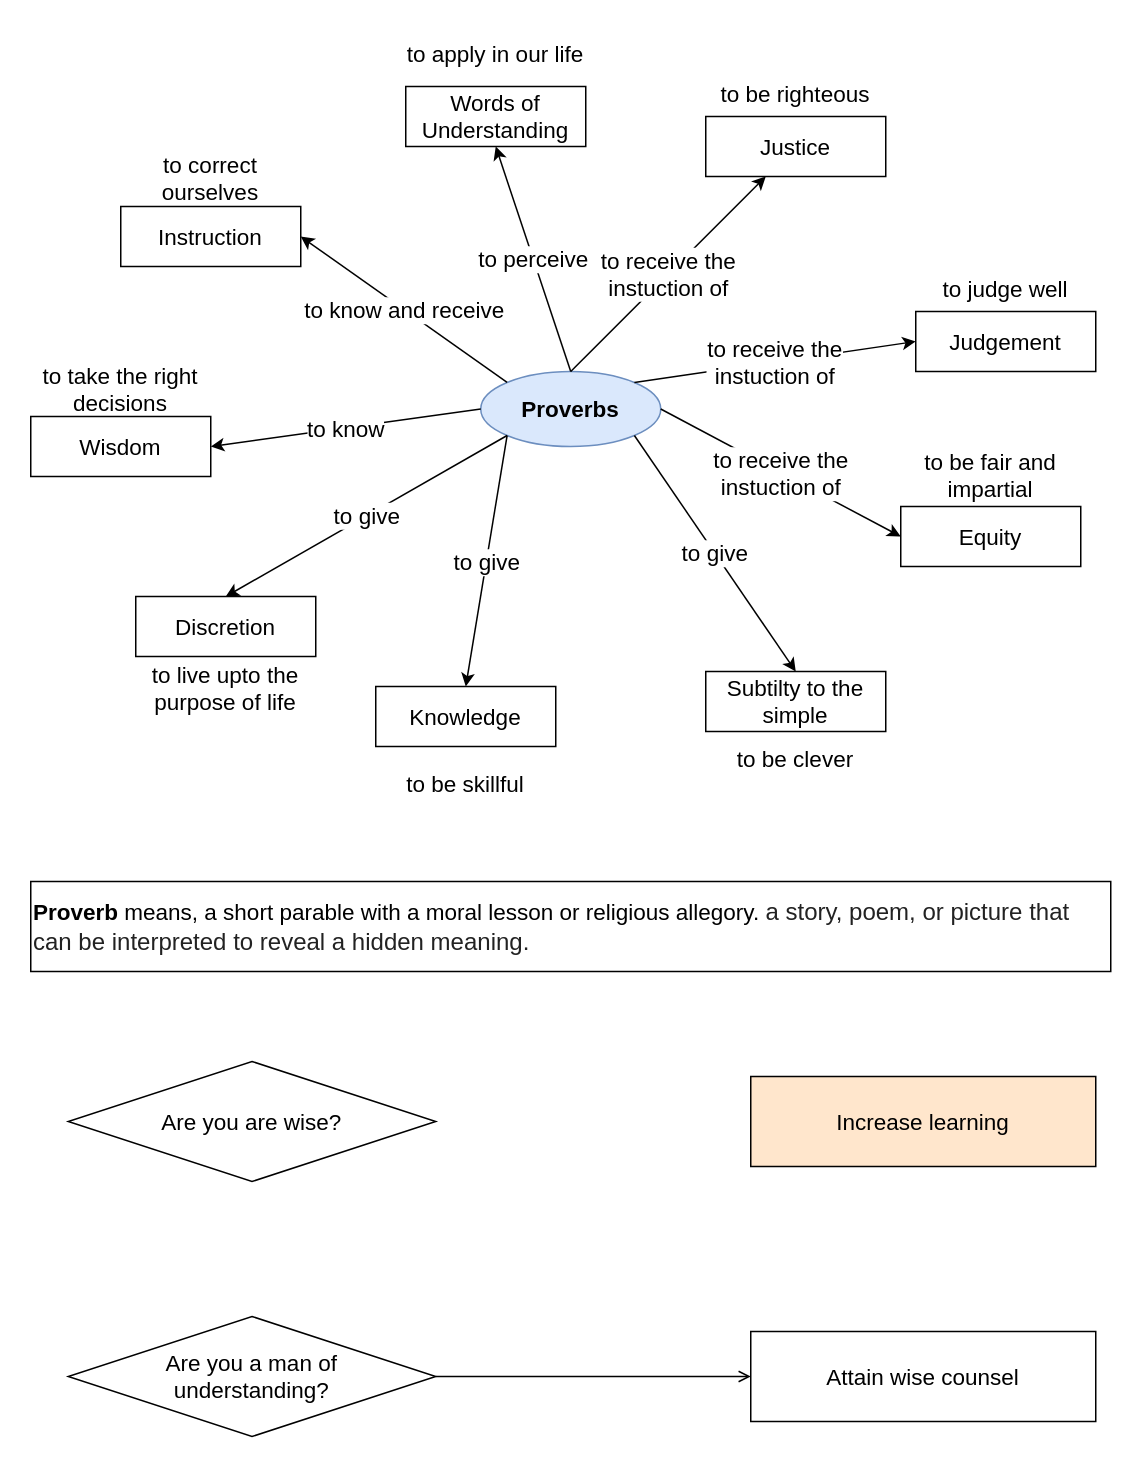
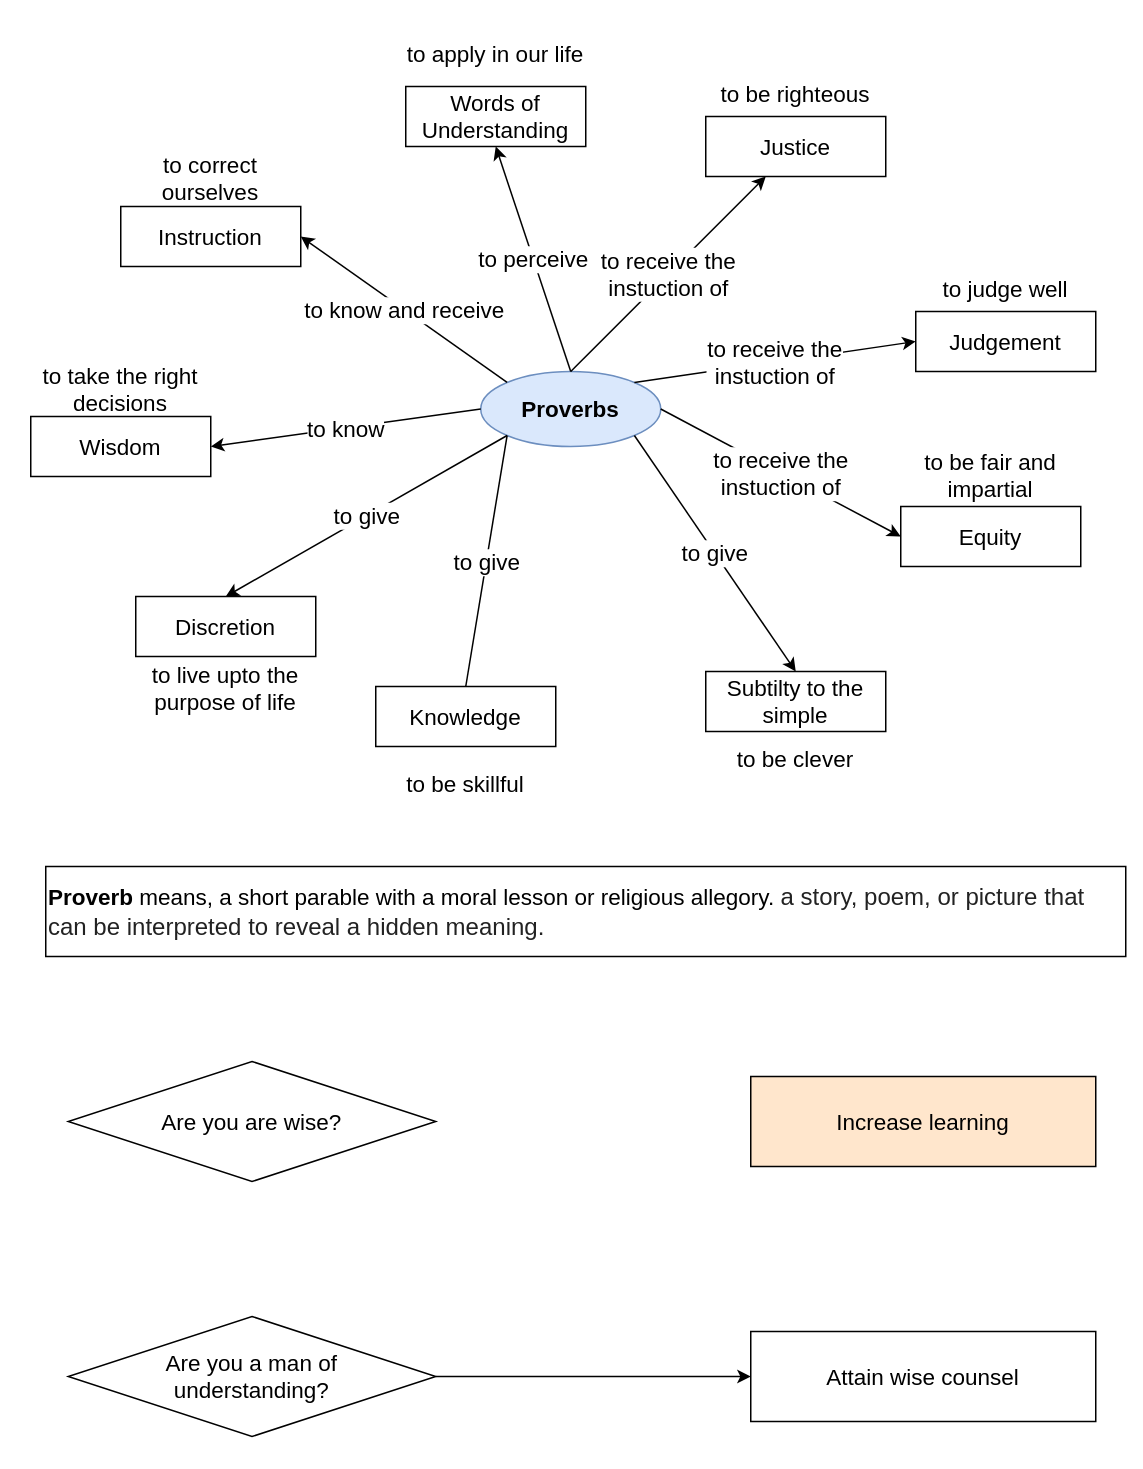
(468, 675) -> (467, 679)
(571, 926) -> (586, 911)
(741, 1376) -> (739, 1376)
